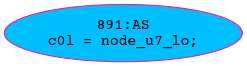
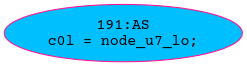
(123, 33) -> (123, 33)
